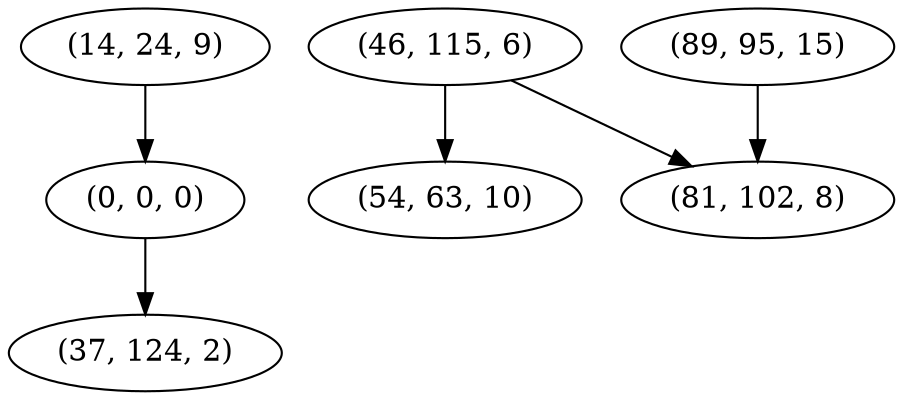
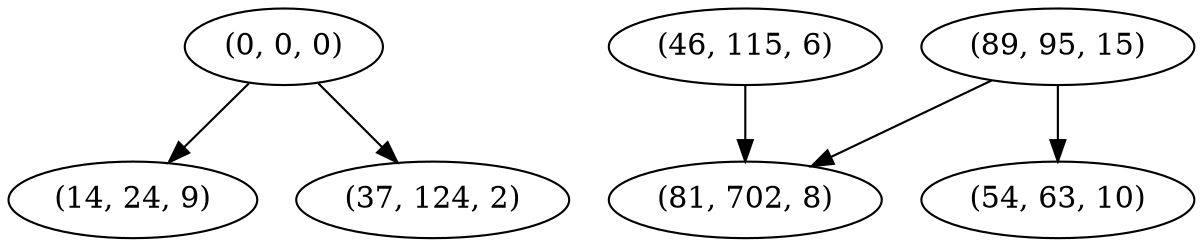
(145, 113) -> (217, 115)
(445, 113) -> (1058, 113)
(758, 200) -> (745, 200)
